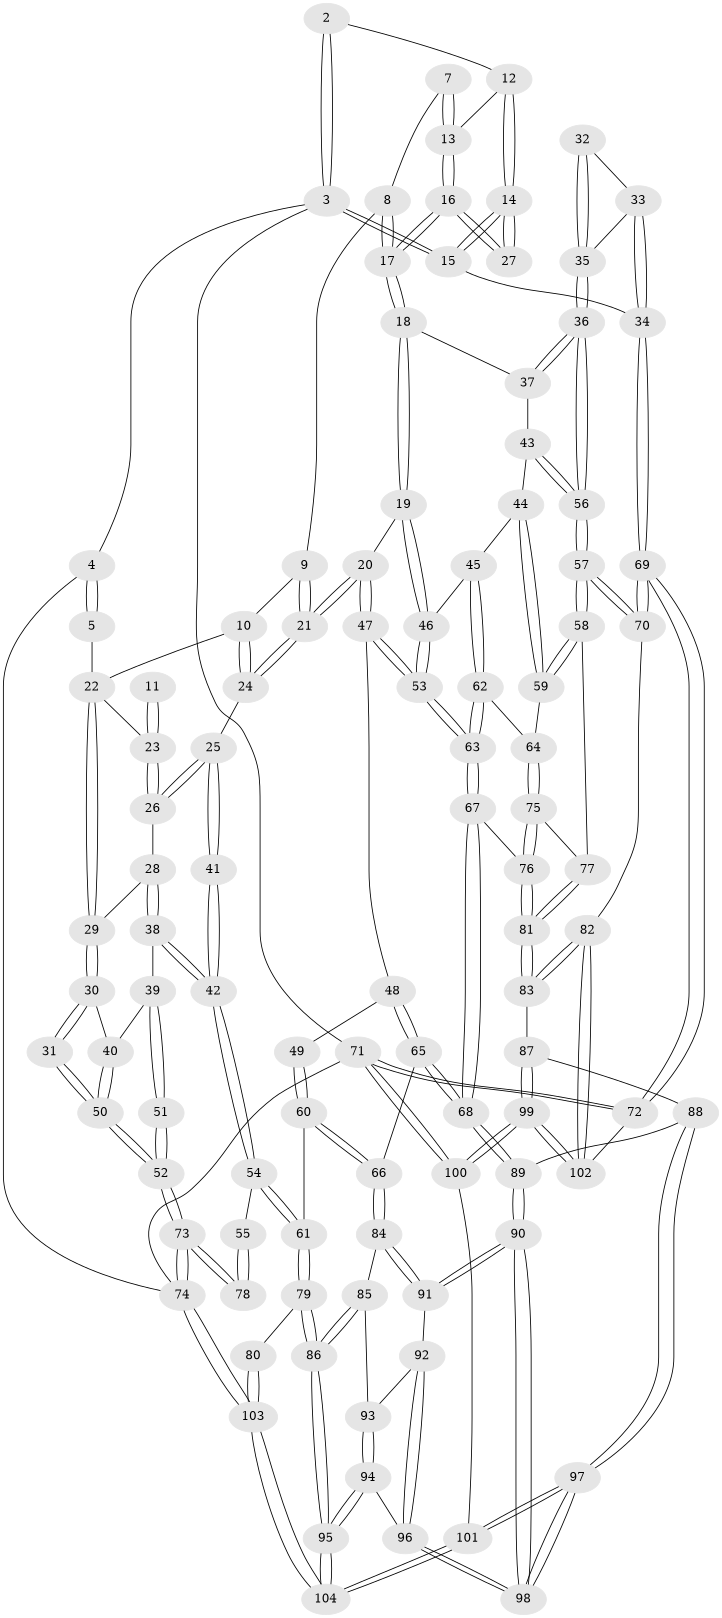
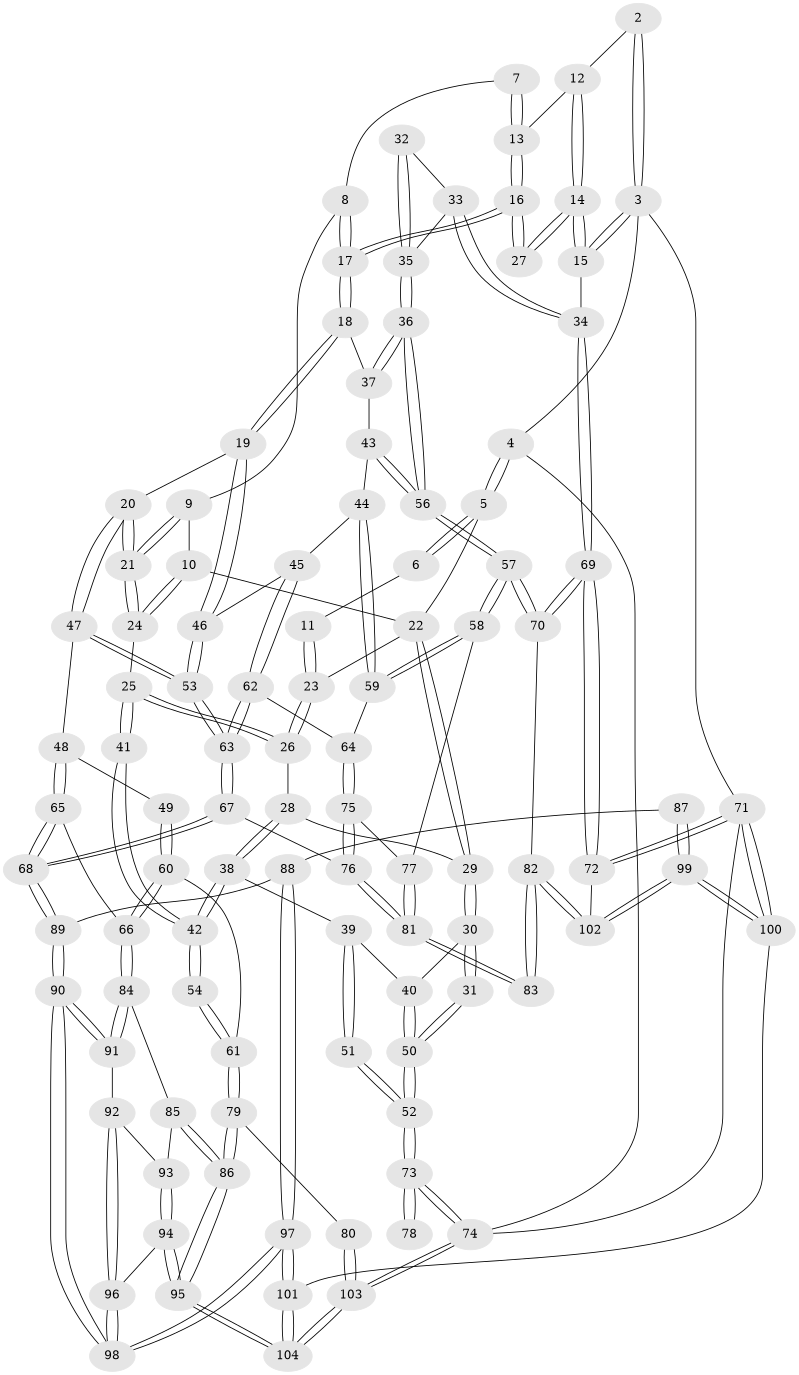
none -> (416, 566)
(527, 1022) -> none
(243, 1235) -> none
